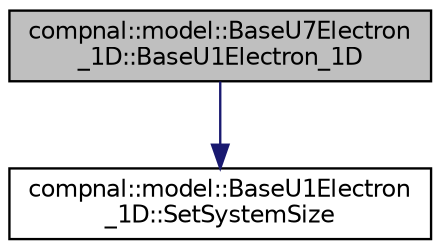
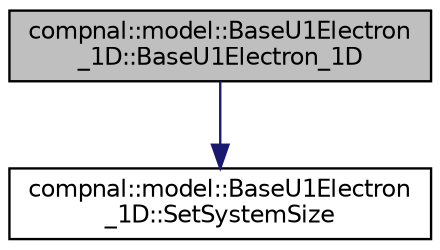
(220, 46) -> (220, 46)
